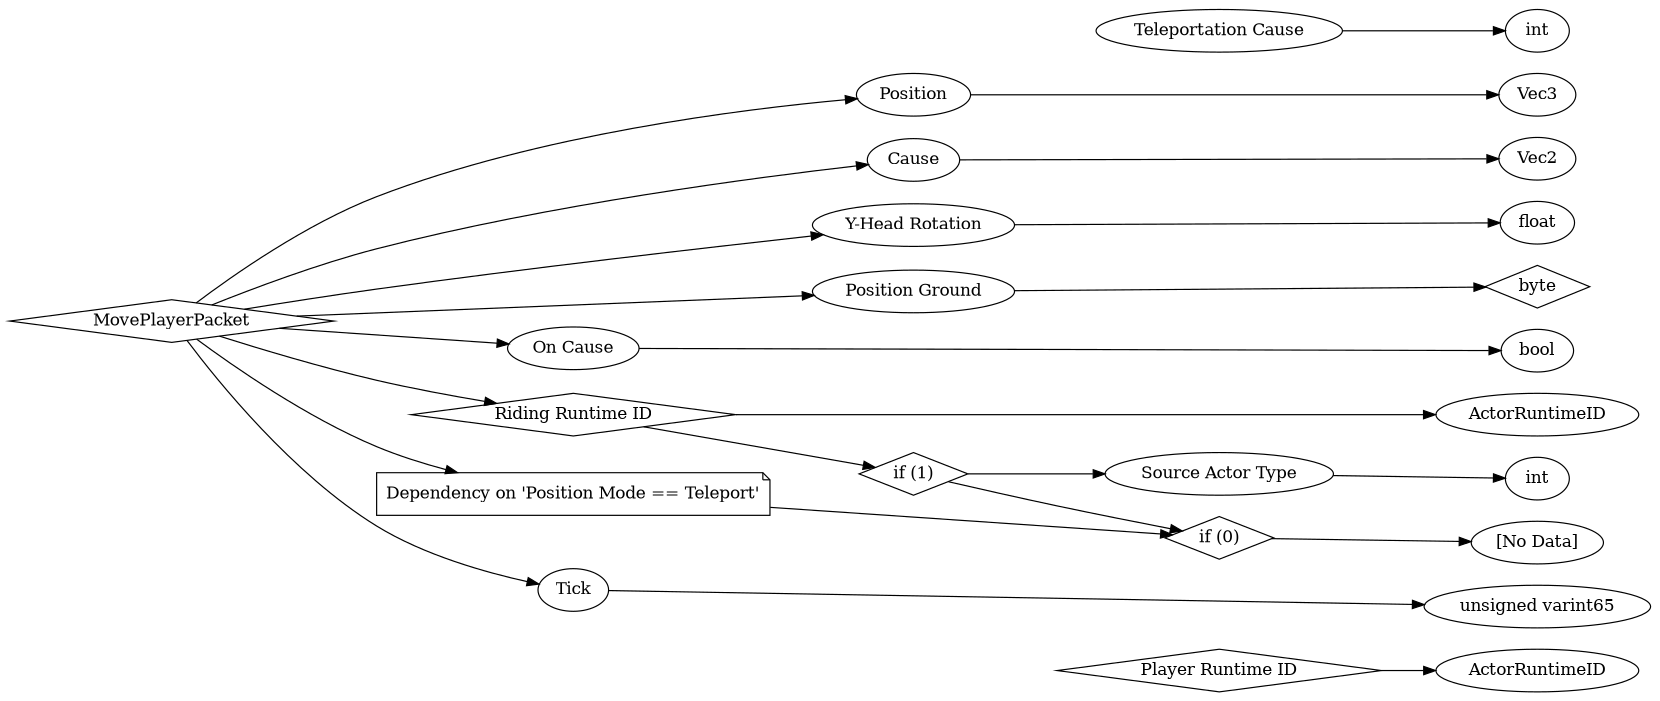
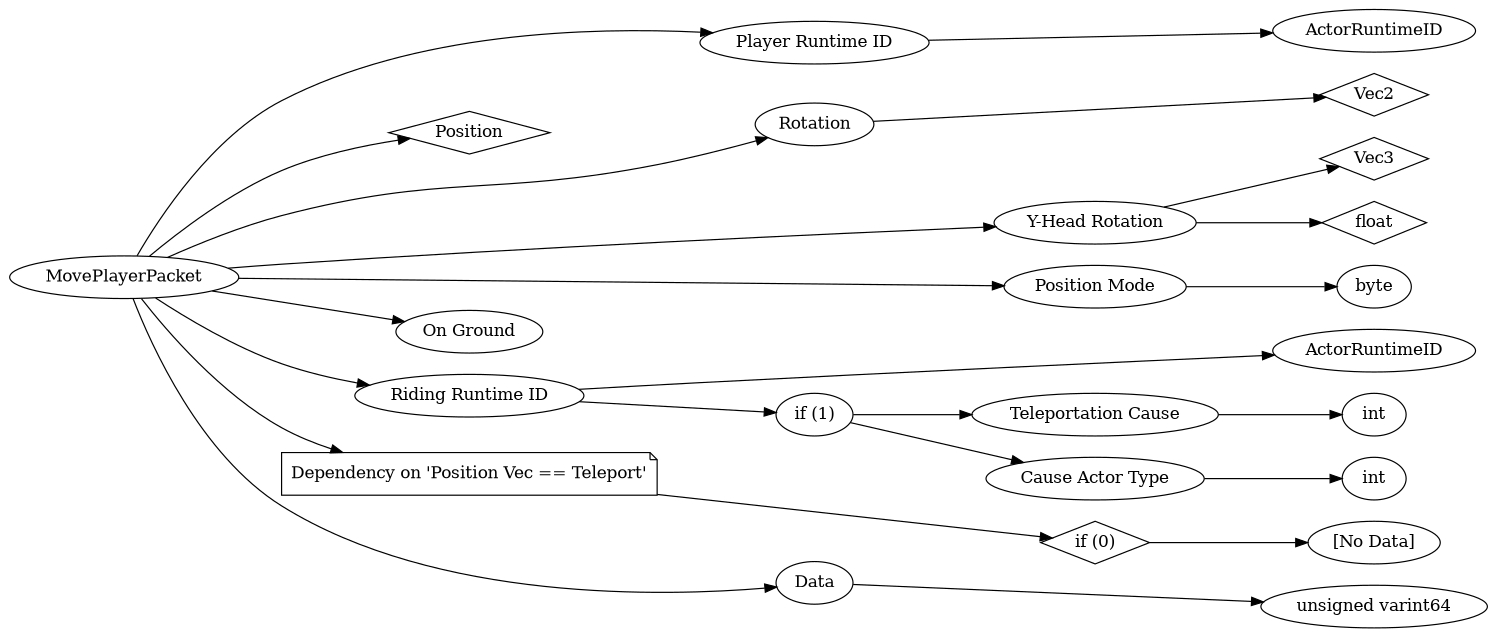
none -> (382, 62)
(913, 95) -> (469, 133)
(1229, 95) -> (1246, 188)
(1537, 95) -> (1374, 159)
(1537, 159) -> (1374, 95)
(913, 160) -> (815, 124)
(1537, 223) -> (1374, 223)
(1537, 287) -> (1374, 287)
(913, 291) -> (1095, 287)
(172, 321) -> (124, 277)
(573, 348) -> (469, 332)
(1537, 351) -> none
(573, 415) -> (469, 396)
(913, 474) -> (815, 415)
(1219, 474) -> (1095, 479)
(573, 494) -> (469, 474)
(1059, 506) -> (906, 415)
(573, 590) -> (815, 583)
(1537, 607) -> (1374, 607)
(1219, 671) -> (815, 43)
